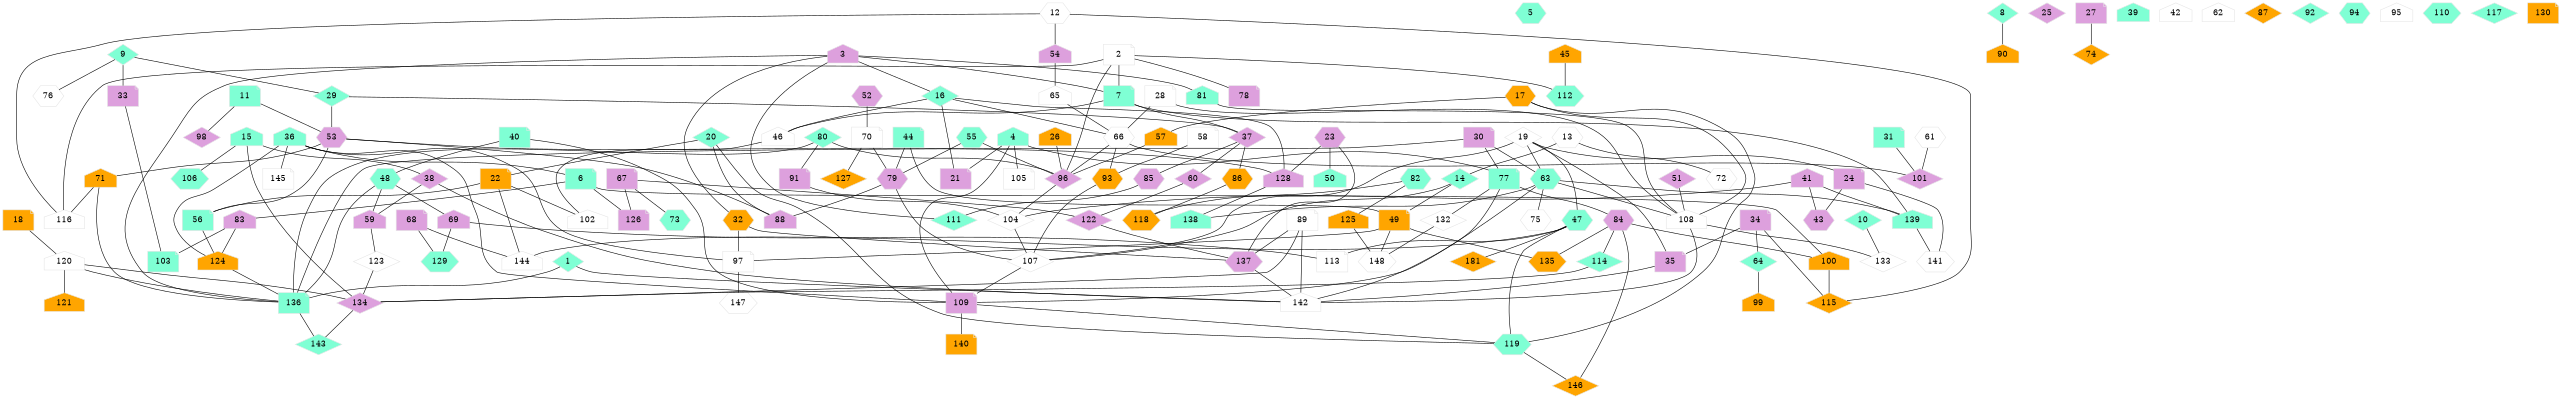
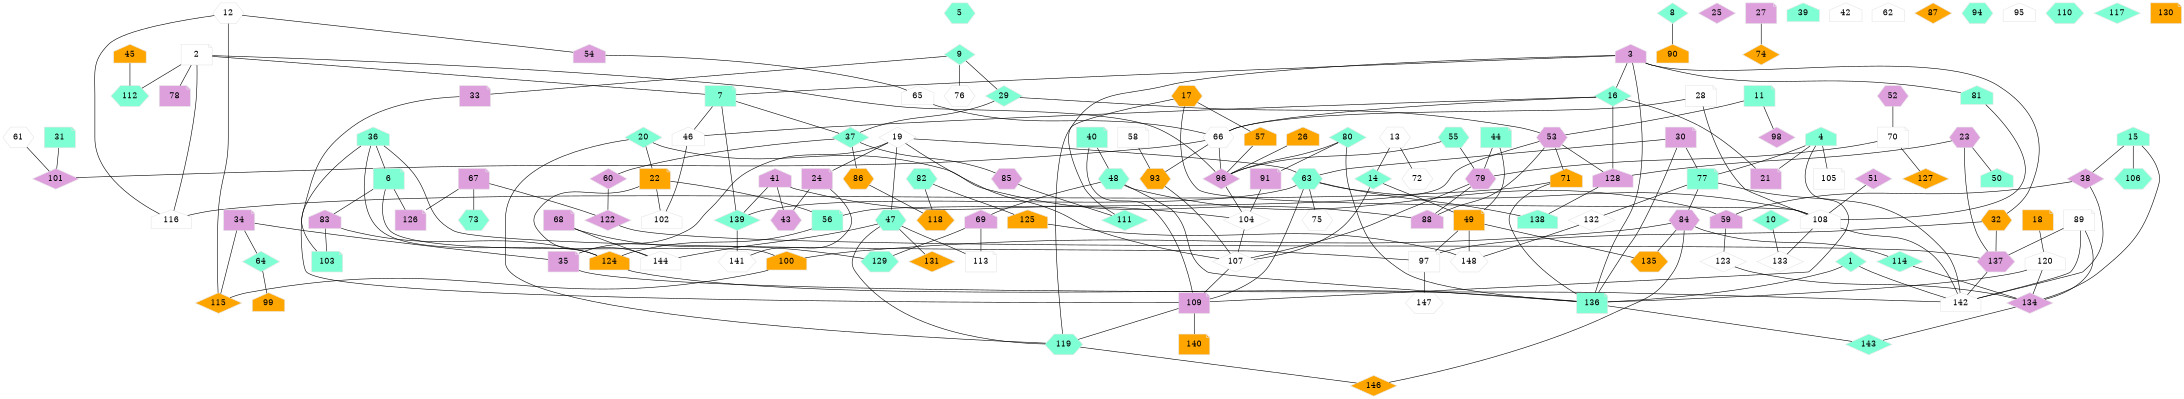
(2310, 13) -> none
(1247, 137) -> (850, 137)
(278, 179) -> none
(1912, 220) -> (737, 220)
(1473, 262) -> (932, 262)
(64, 303) -> none
